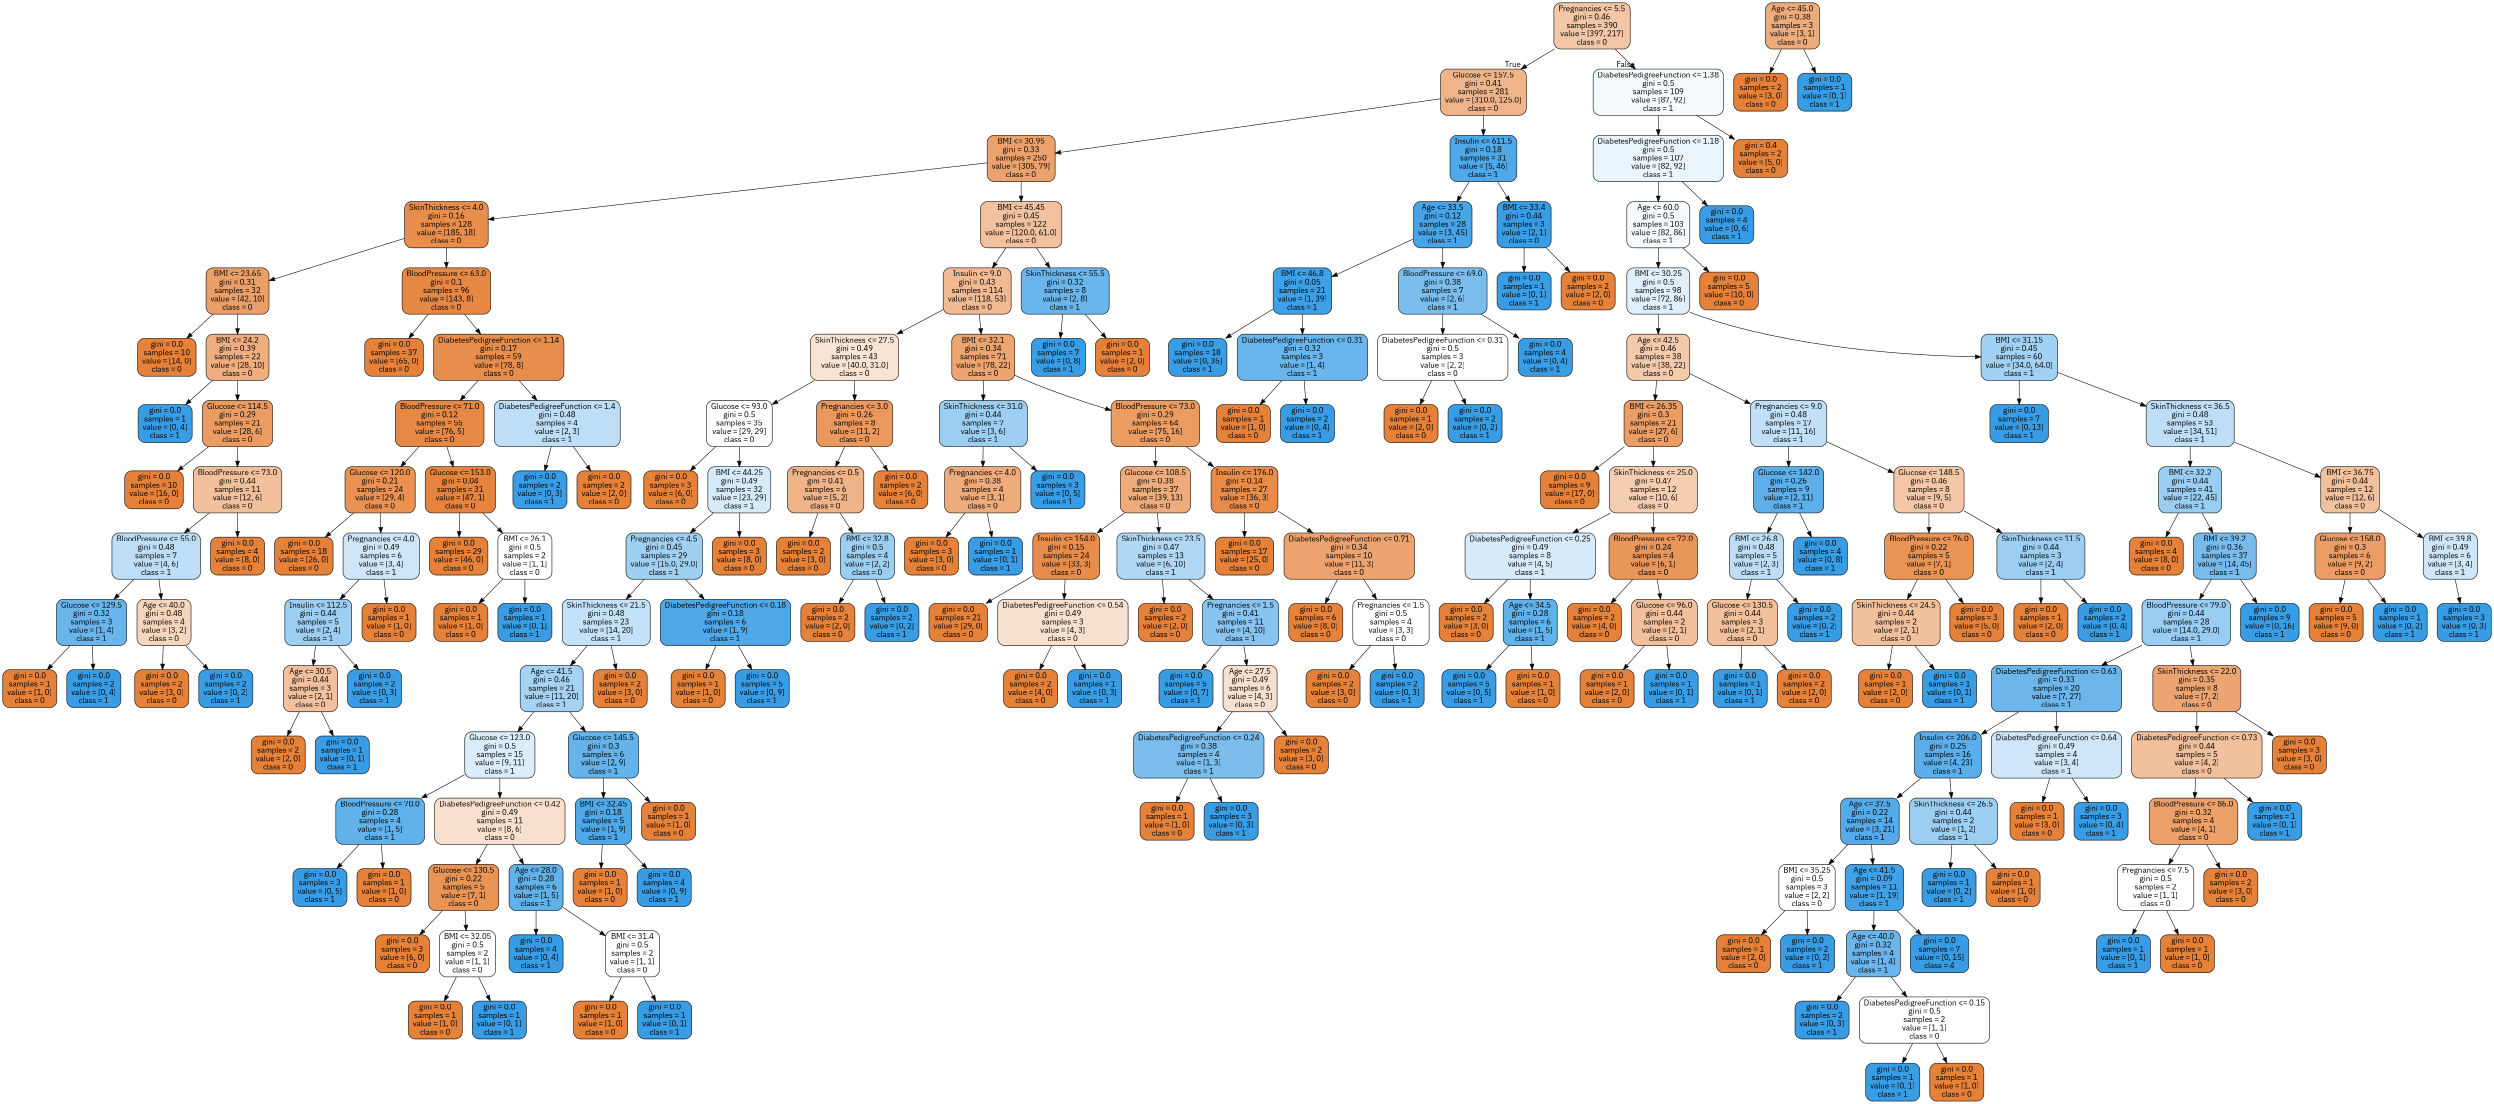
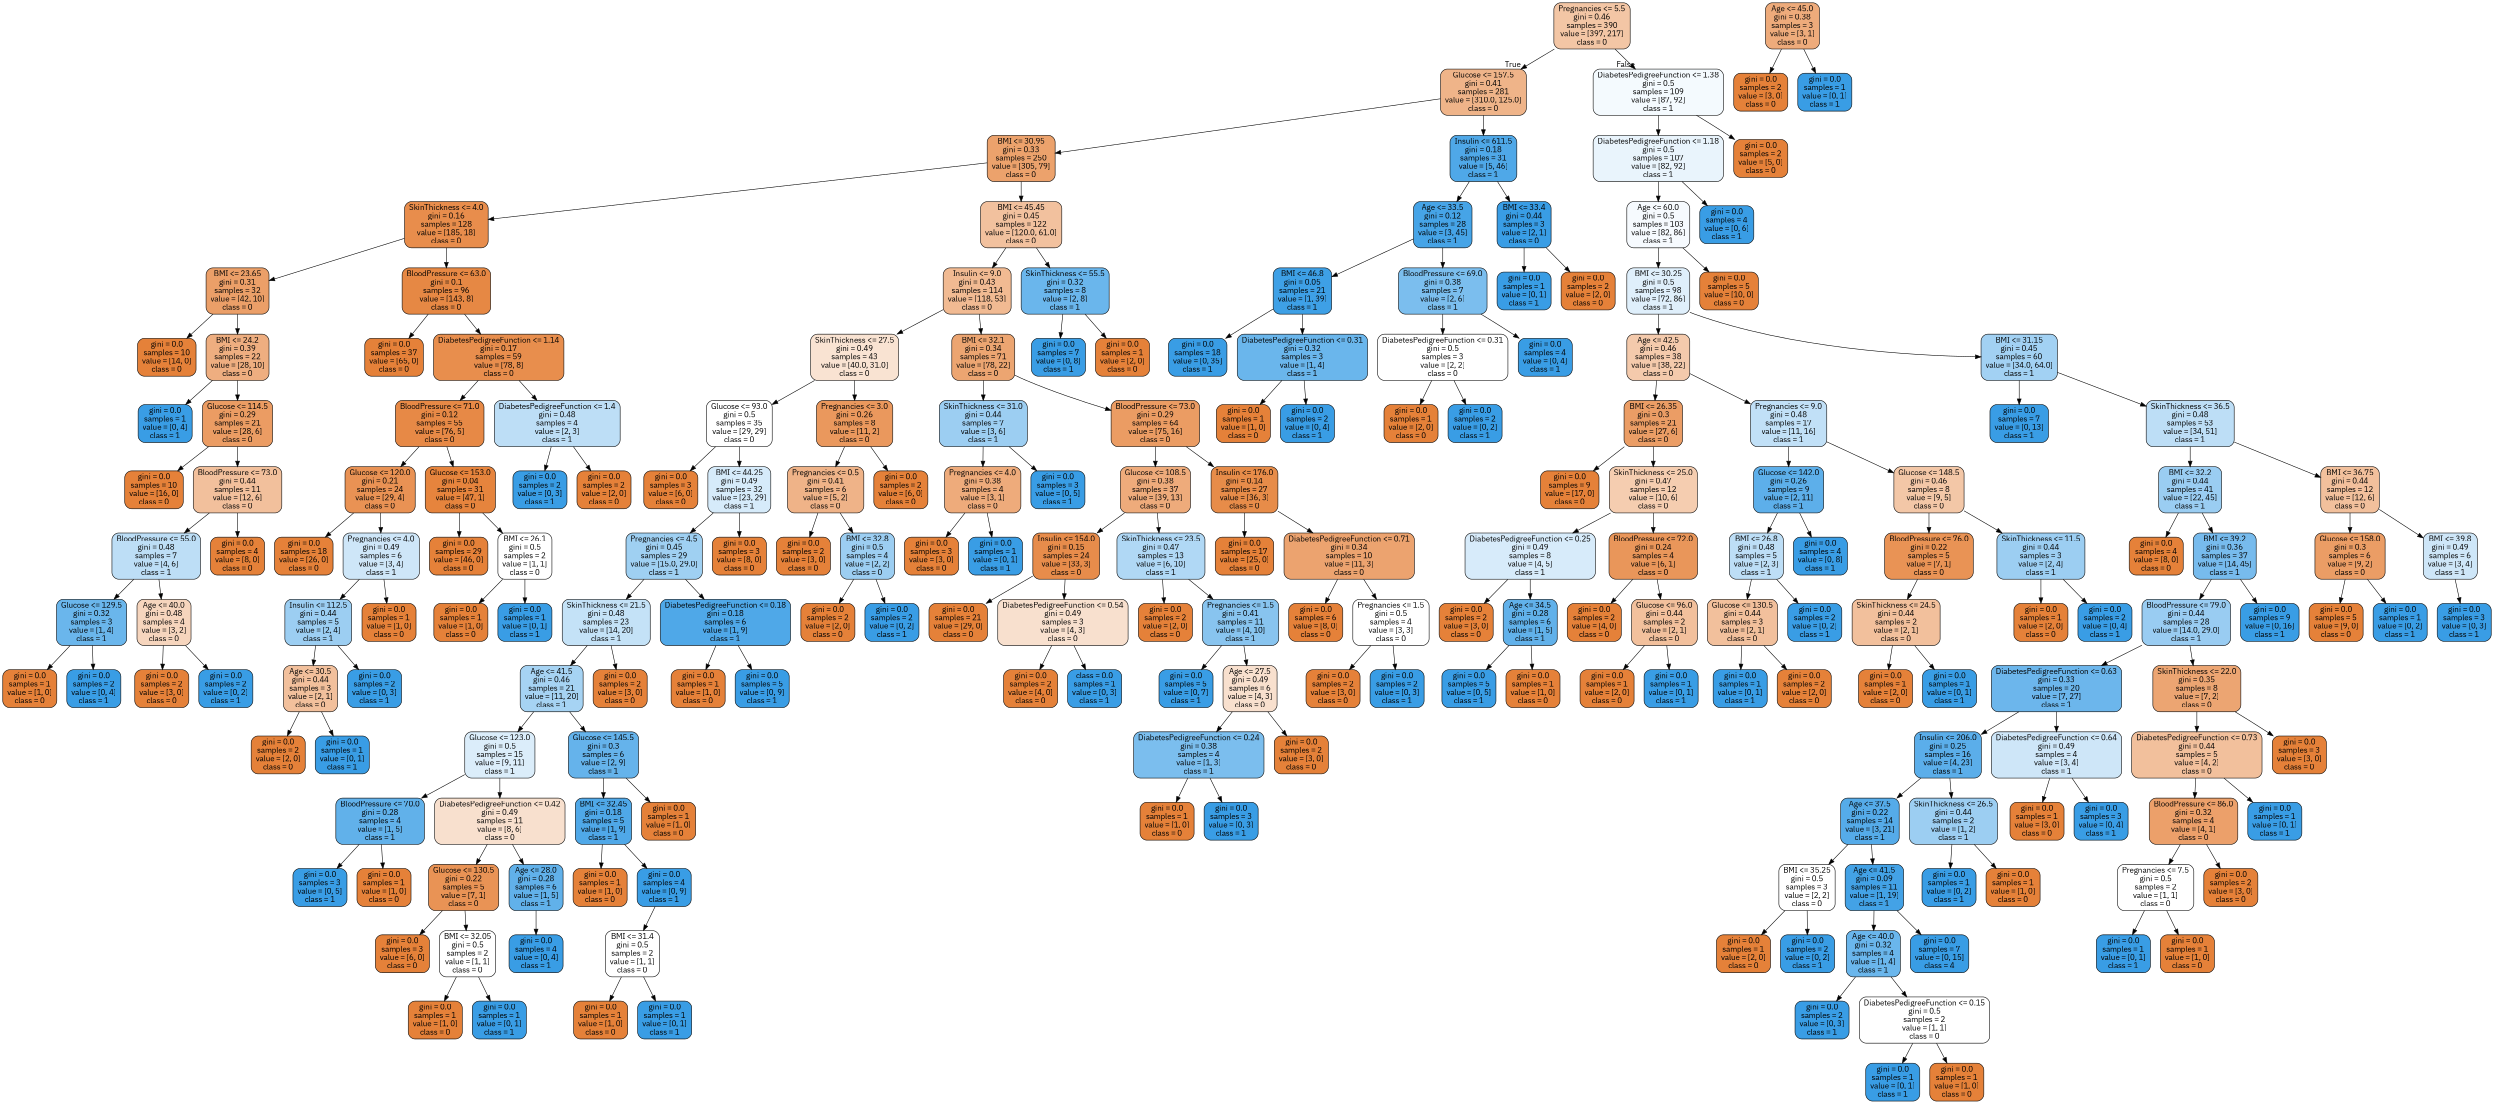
(1761, 158) -> (1761, 158)
(1977, 622) -> none
(1095, 689) -> (1095, 689)
(582, 920) -> (651, 916)
